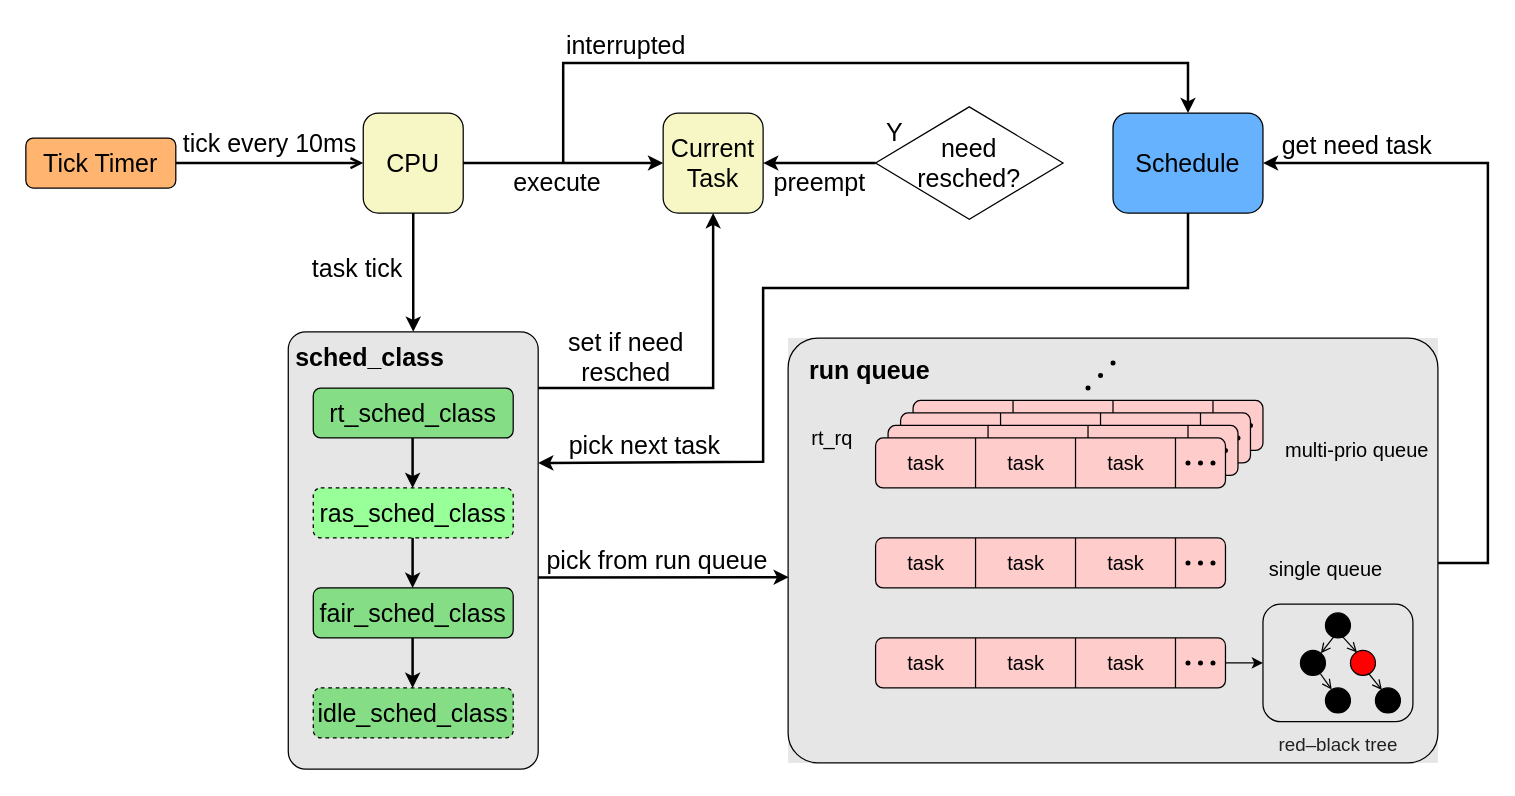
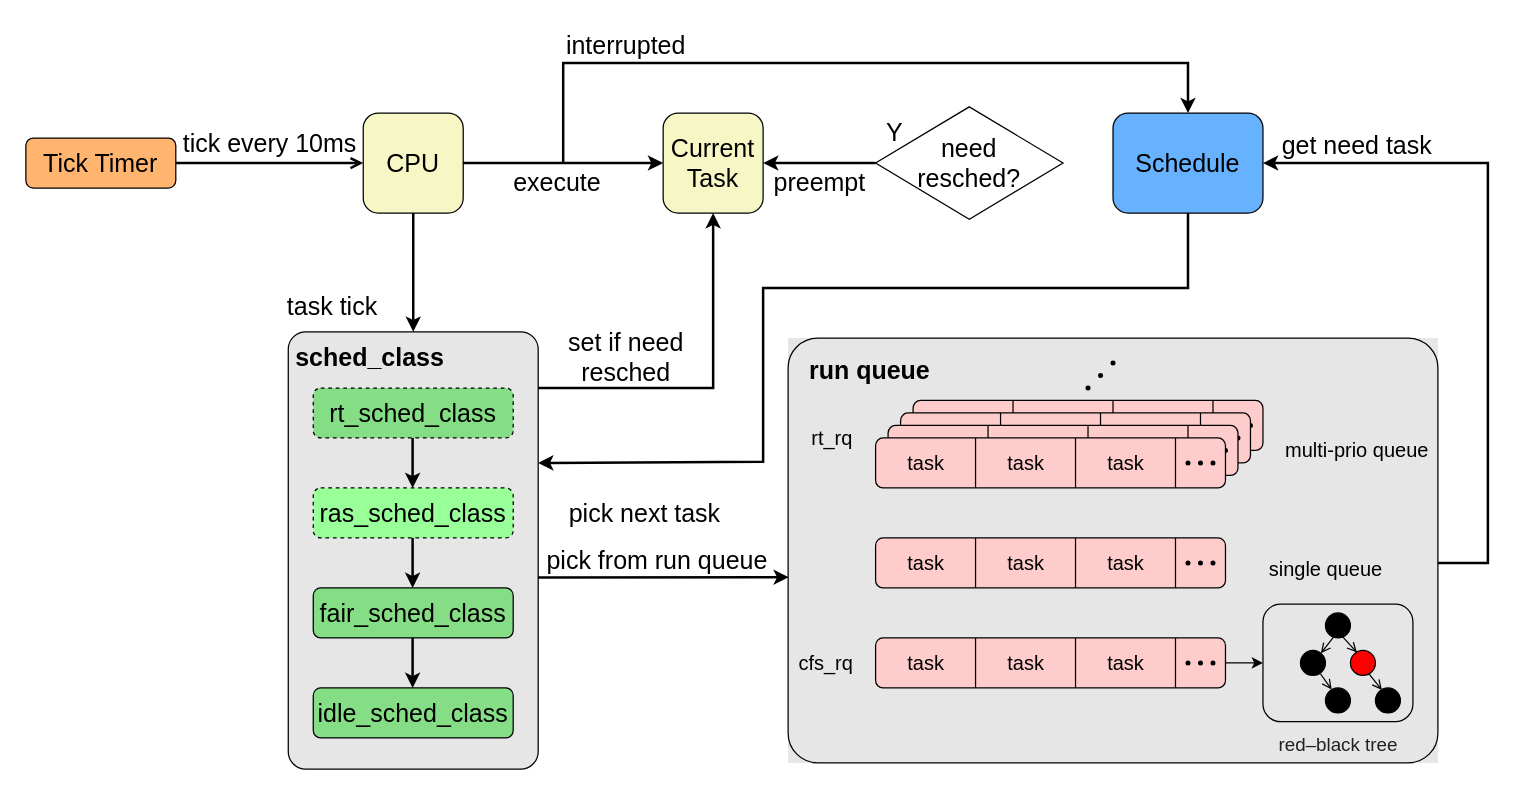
(357, 268) -> (332, 306)
(413, 413) -> (413, 413)
(644, 444) -> (644, 513)
none -> (826, 663)
(413, 713) -> (413, 713)
